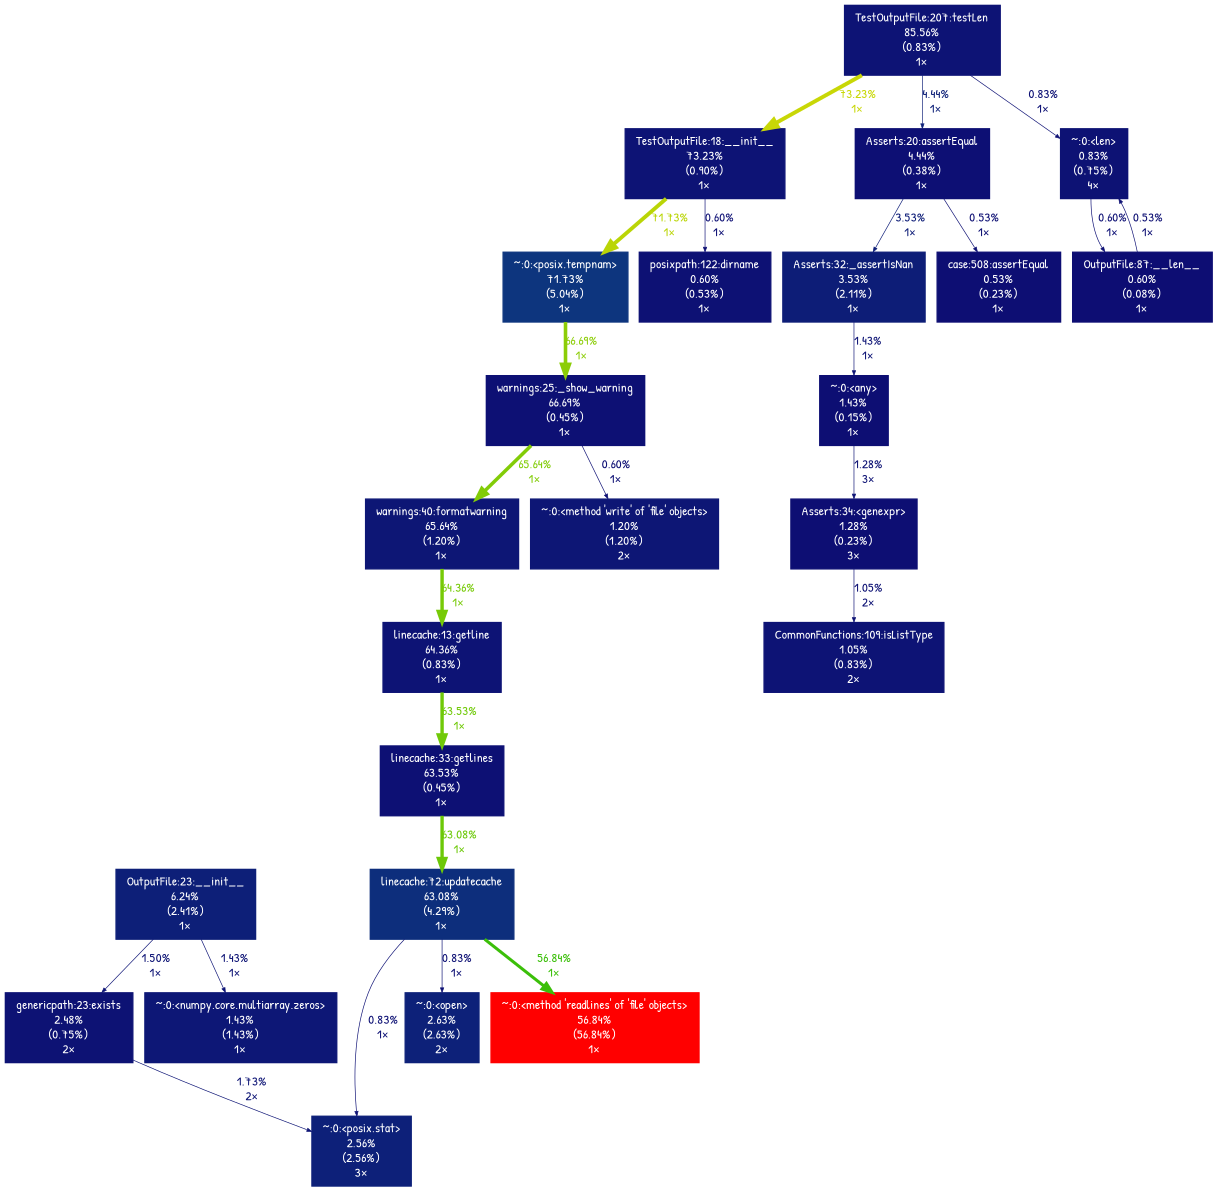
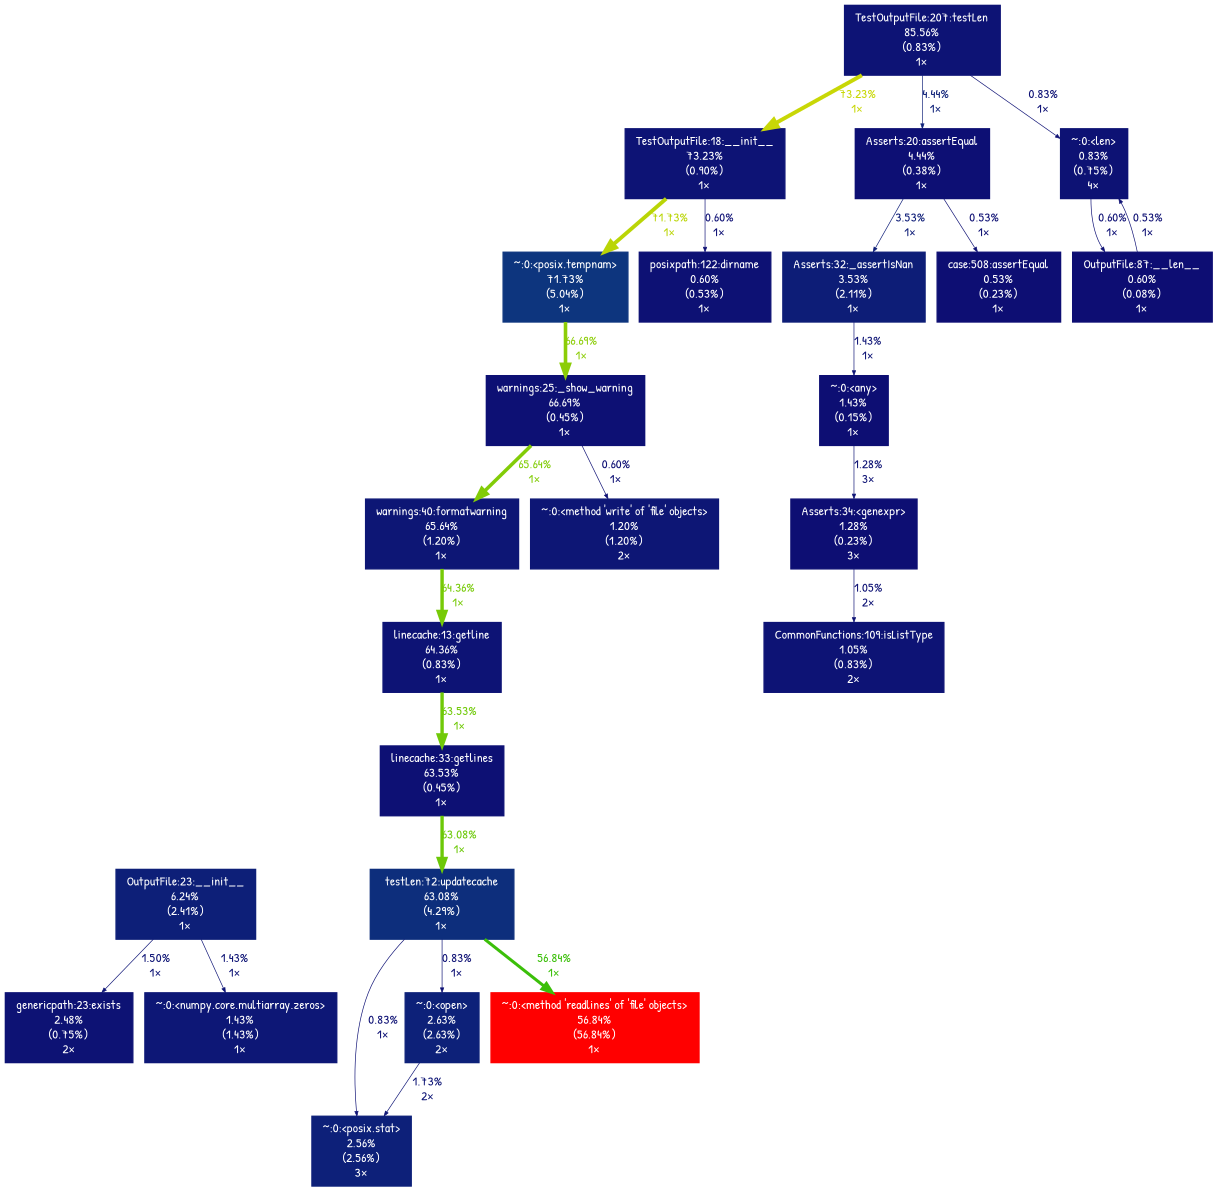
(442, 904) -> (442, 904)
(219, 1096) -> (403, 1087)
